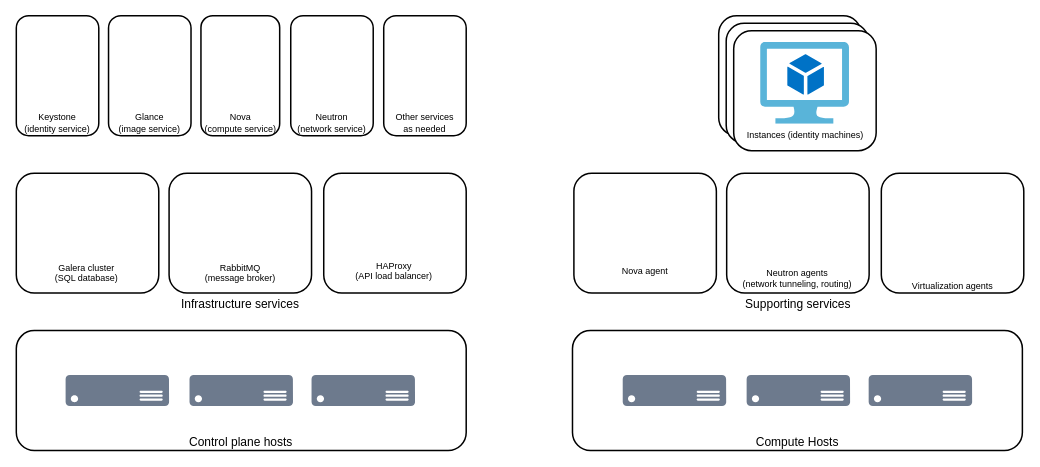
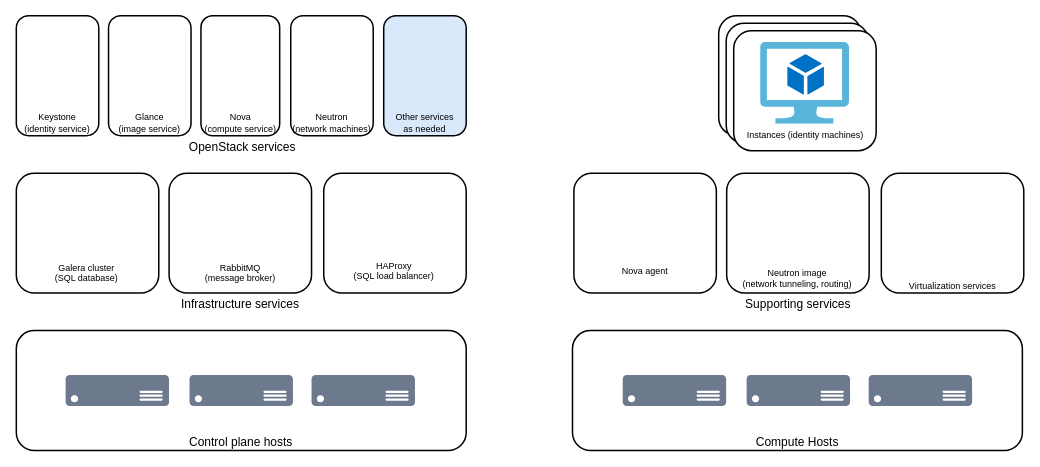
(332, 117) -> (332, 117)
(425, 122) -> (425, 122)
none -> (242, 147)
(394, 266) -> (394, 266)
(797, 273) -> (797, 273)
(953, 285) -> (953, 285)
